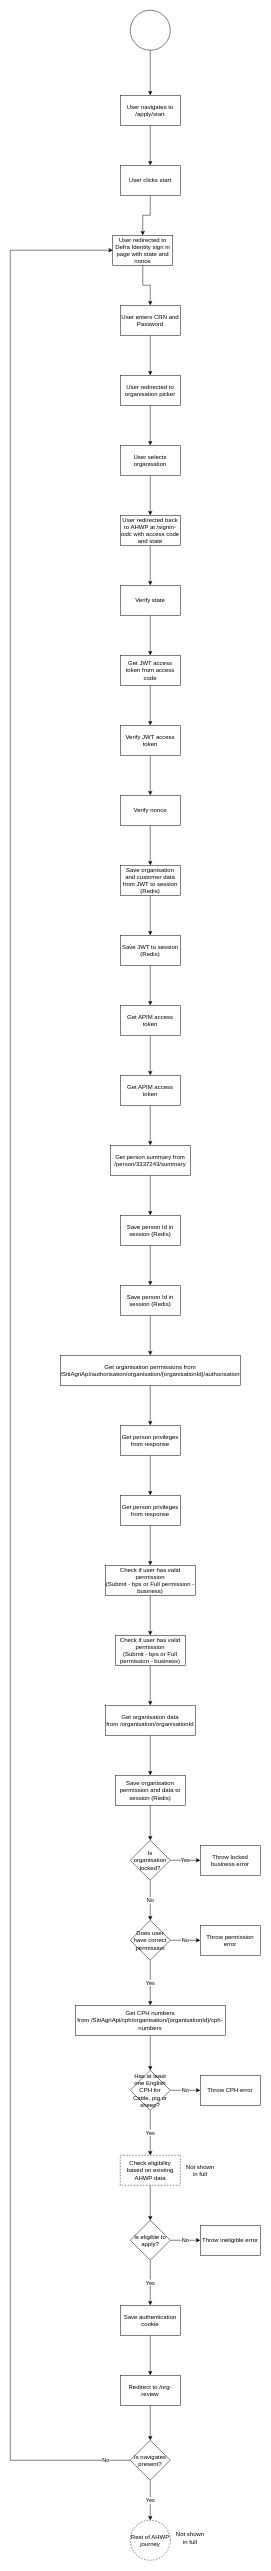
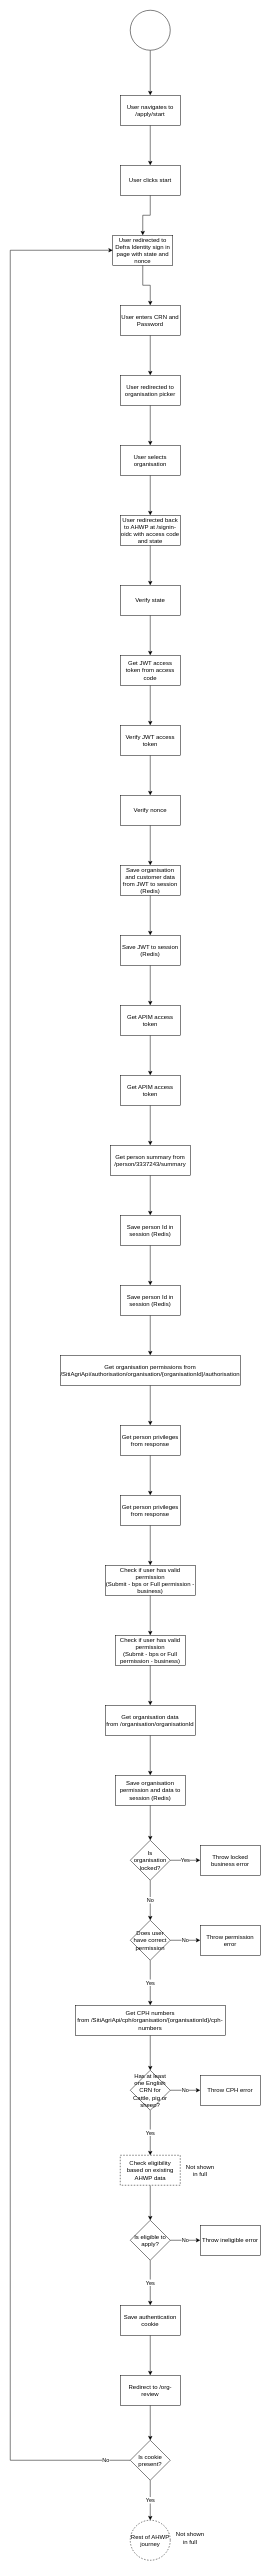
(150, 2090) -> (150, 2090)
(150, 2460) -> (150, 2460)
